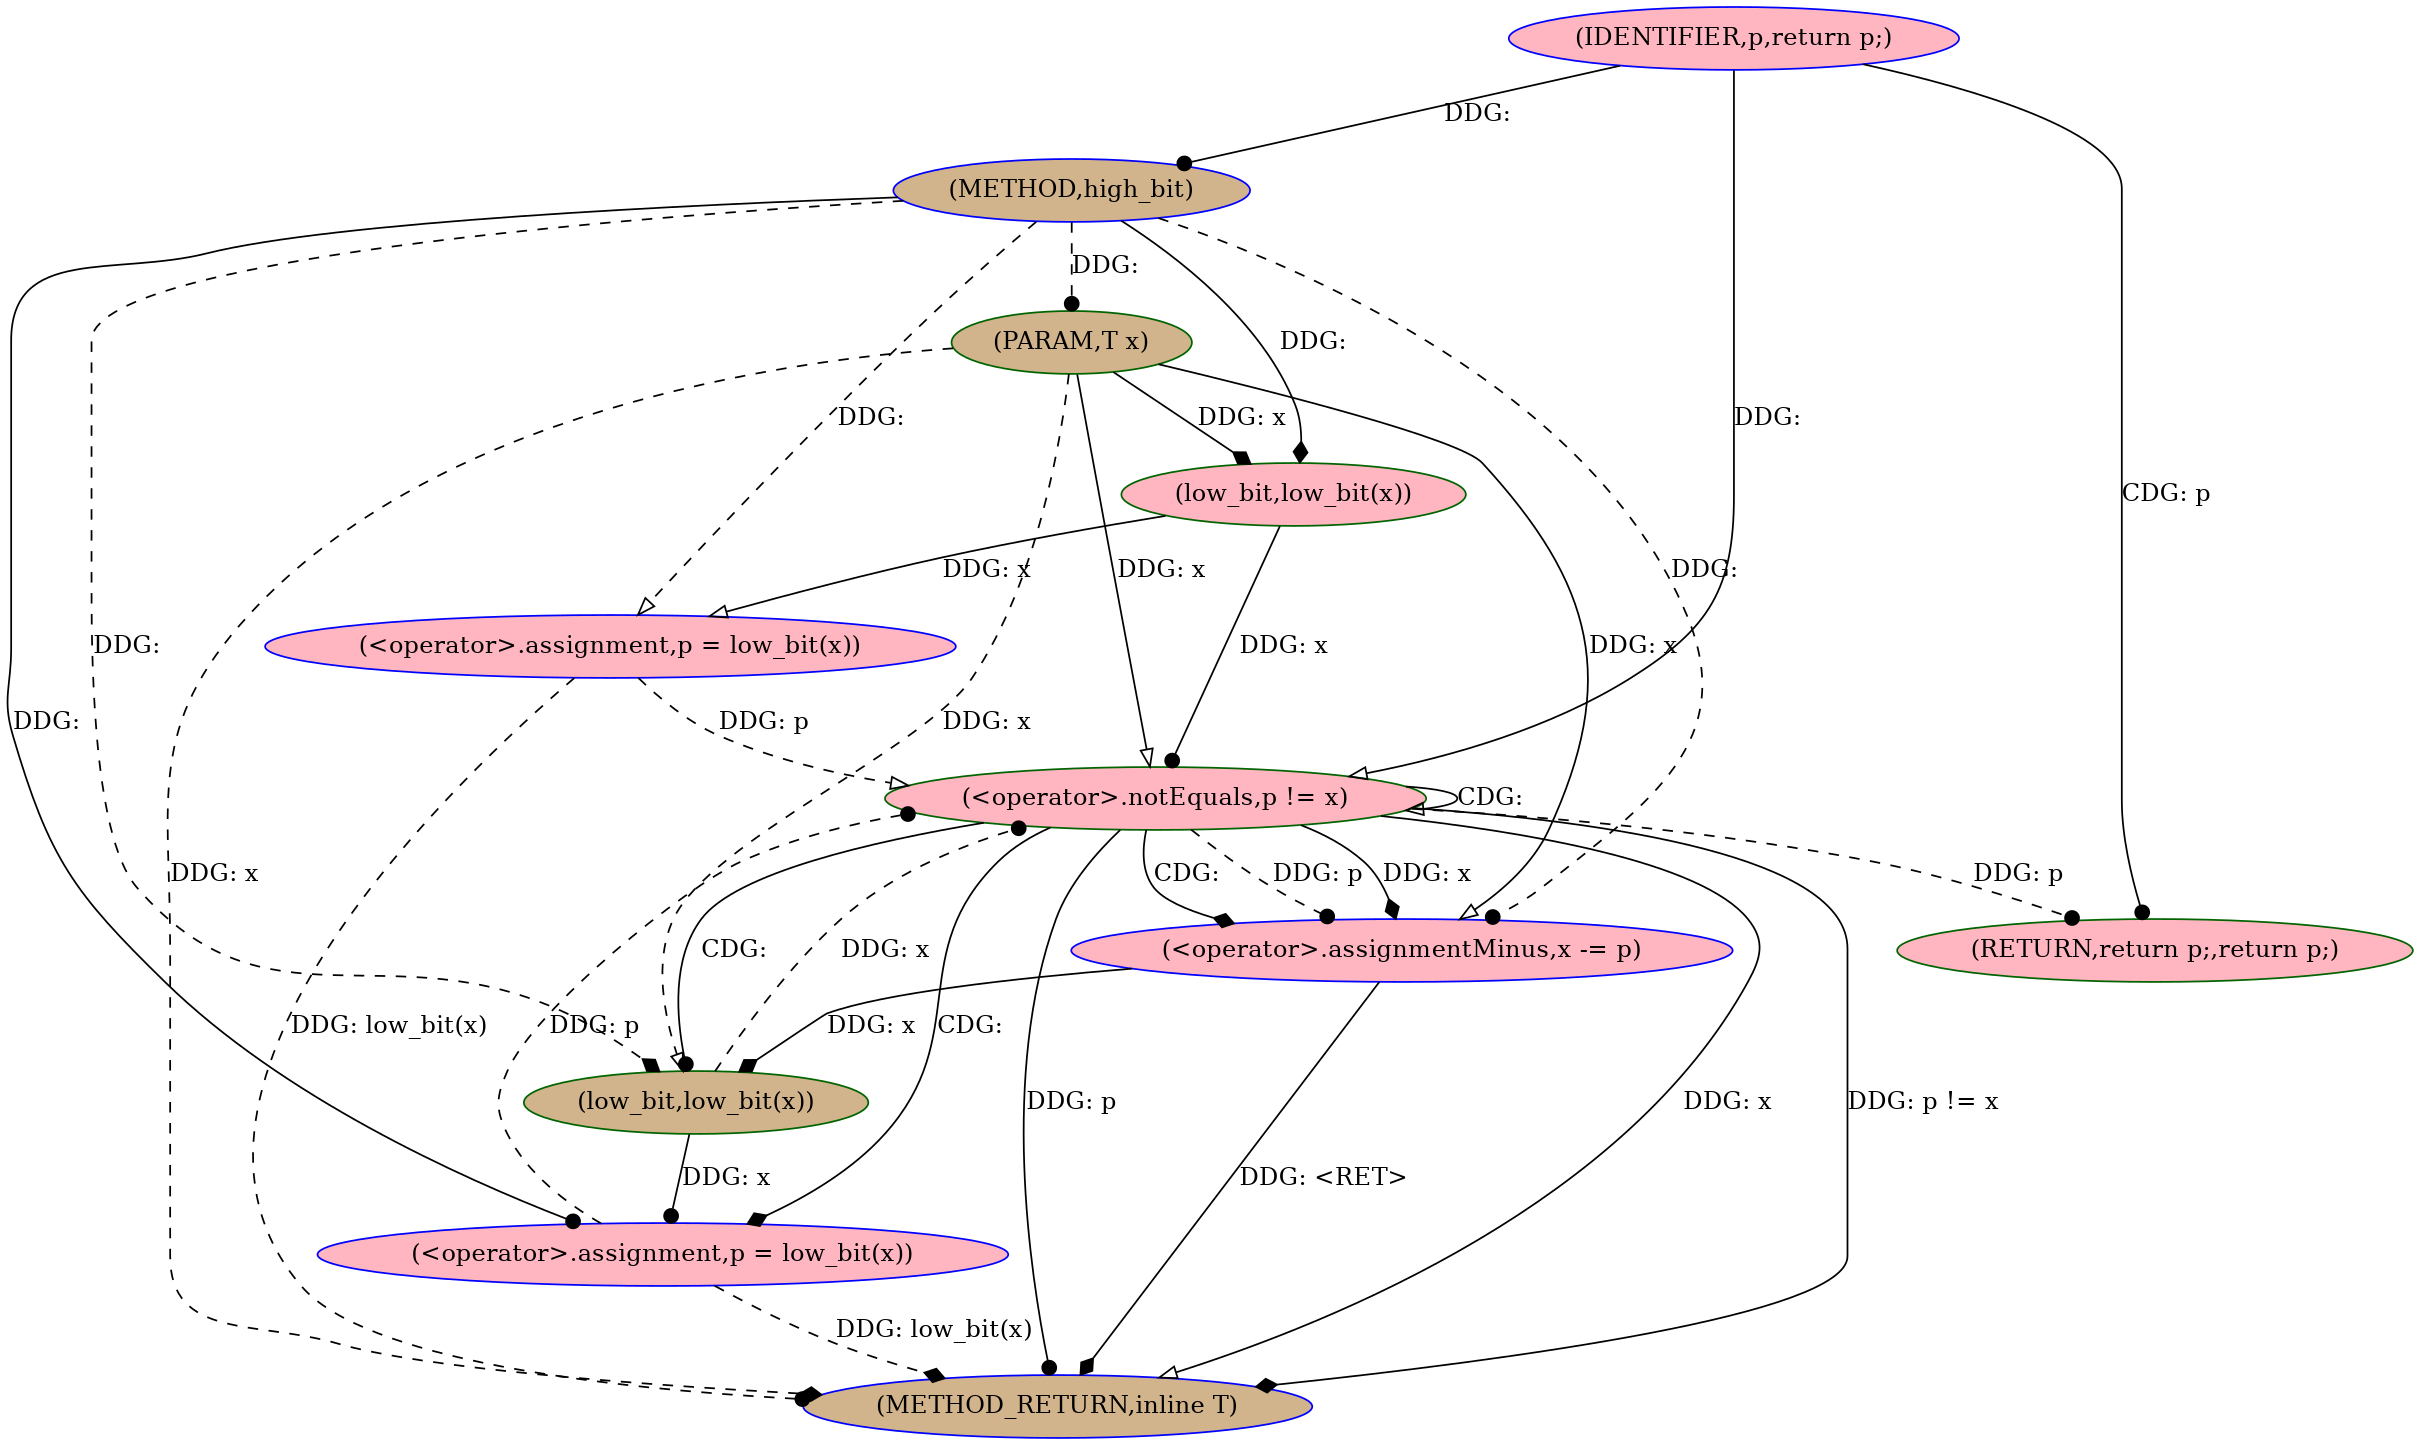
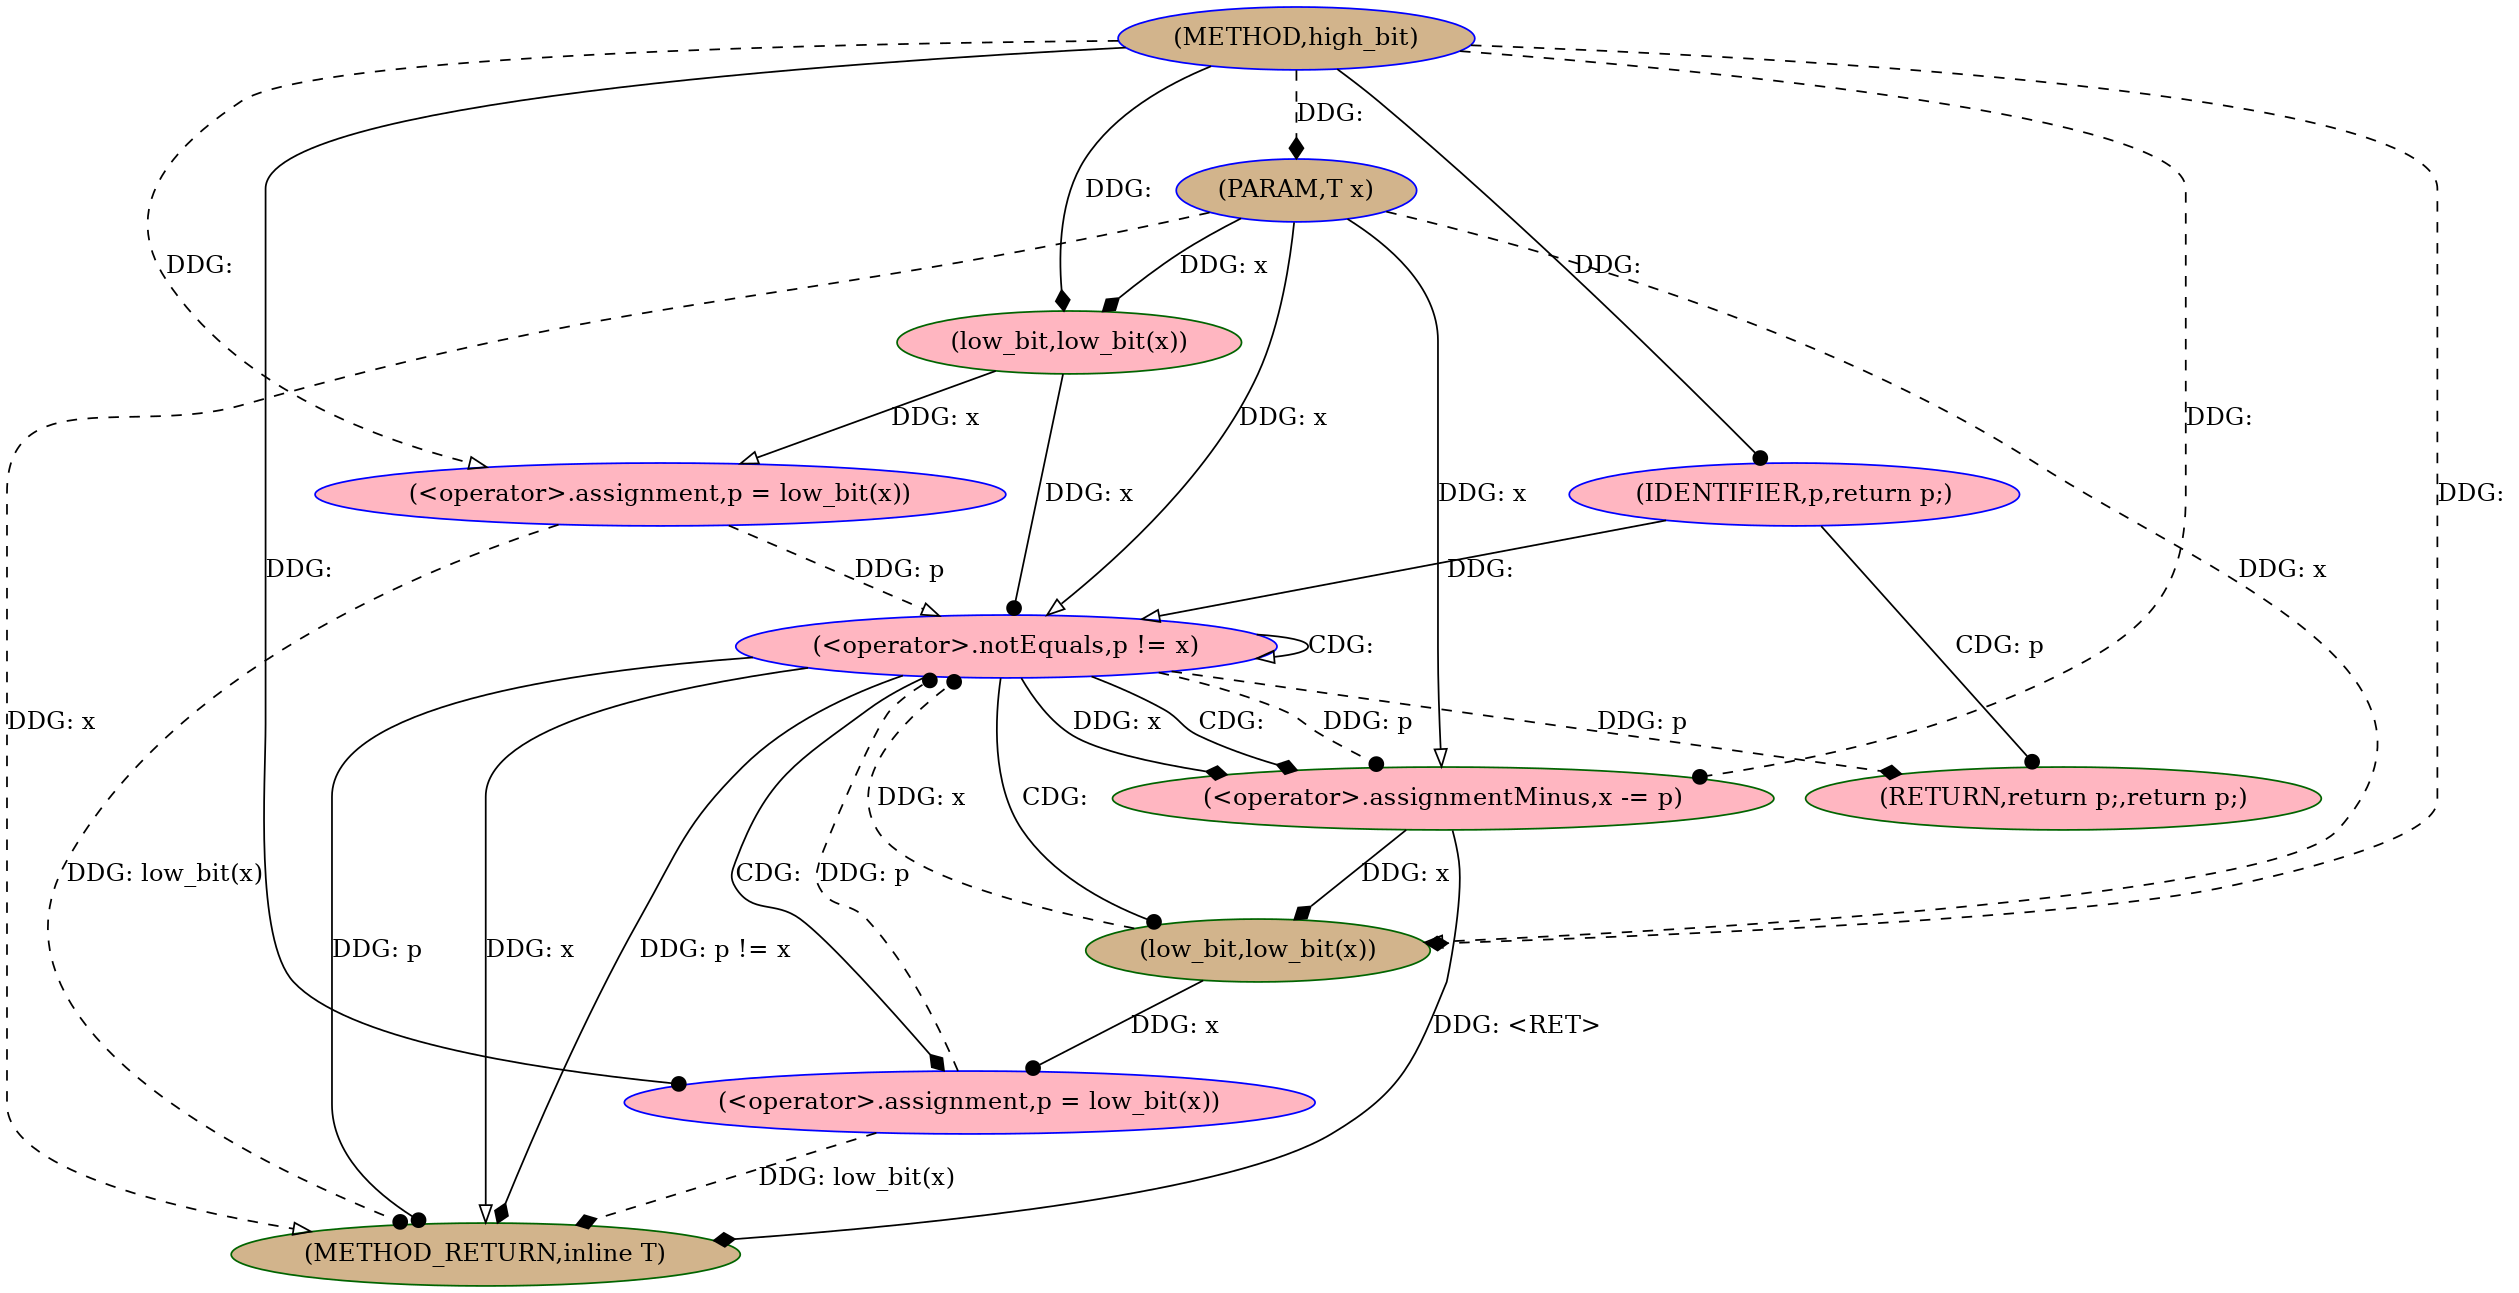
(1406, 114) -> (1531, 236)
(1072, 259) -> (1296, 104)
(1072, 342) -> (1296, 190)
(1156, 798) -> (1006, 646)
(1742, 840) -> (1526, 721)
(169, 878) -> (128, 417)
(1402, 950) -> (1443, 798)
(1058, 1407) -> (486, 1255)
